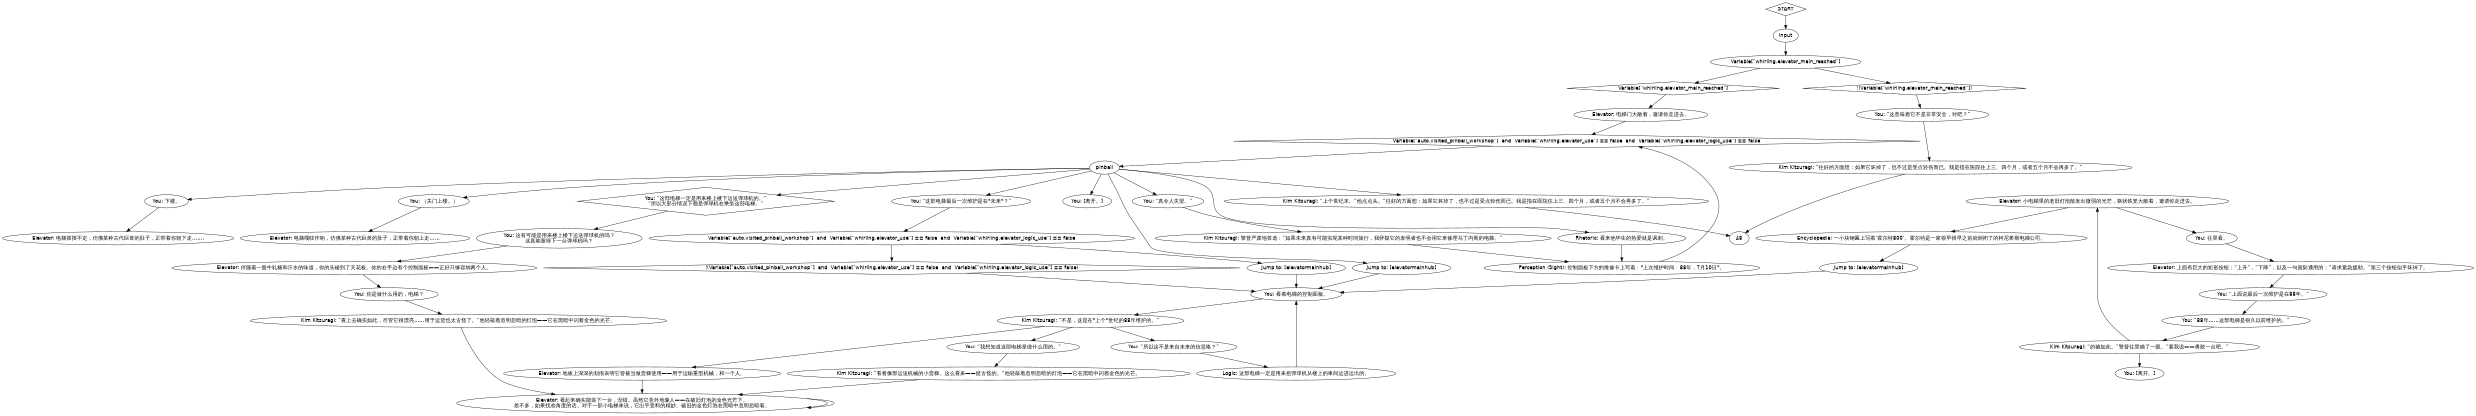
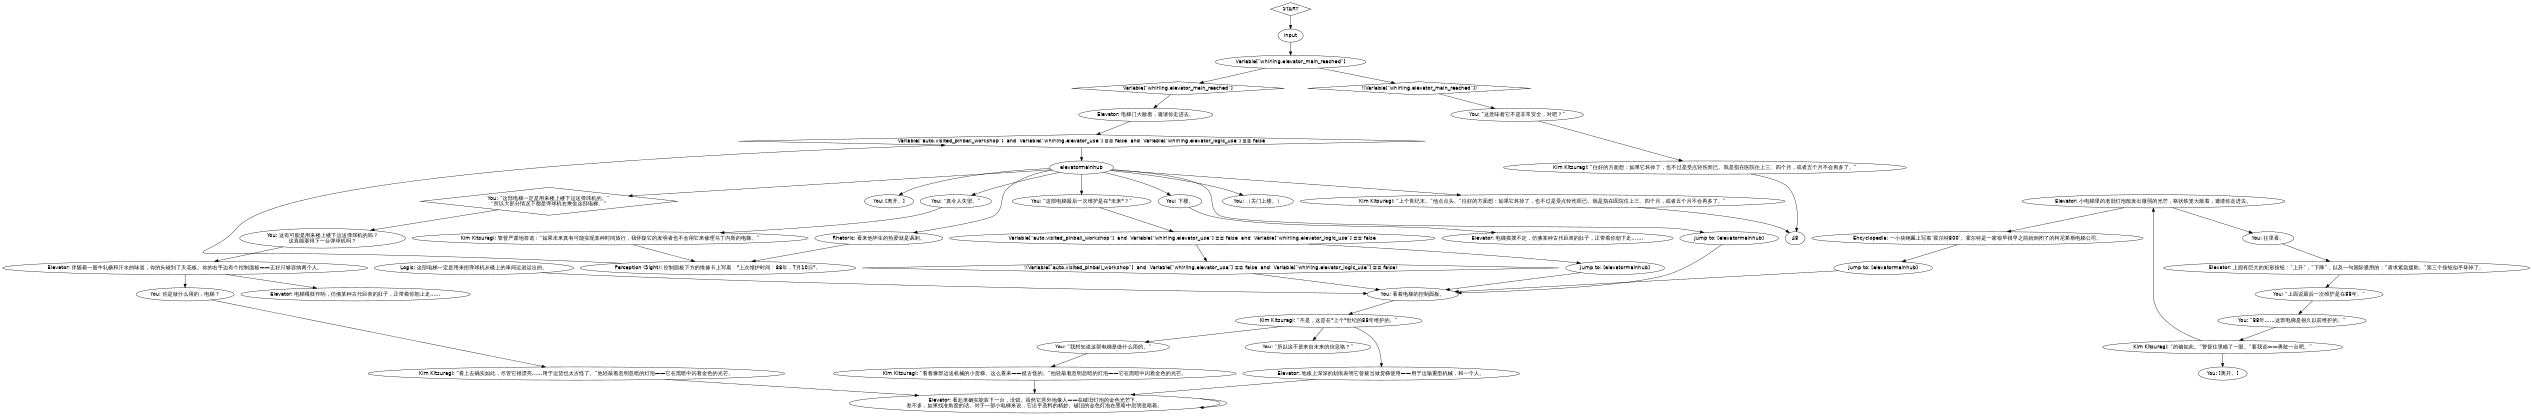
(1104, 168) -> (1082, 168)
(397, 219) -> (269, 281)
(1232, 360) -> none
